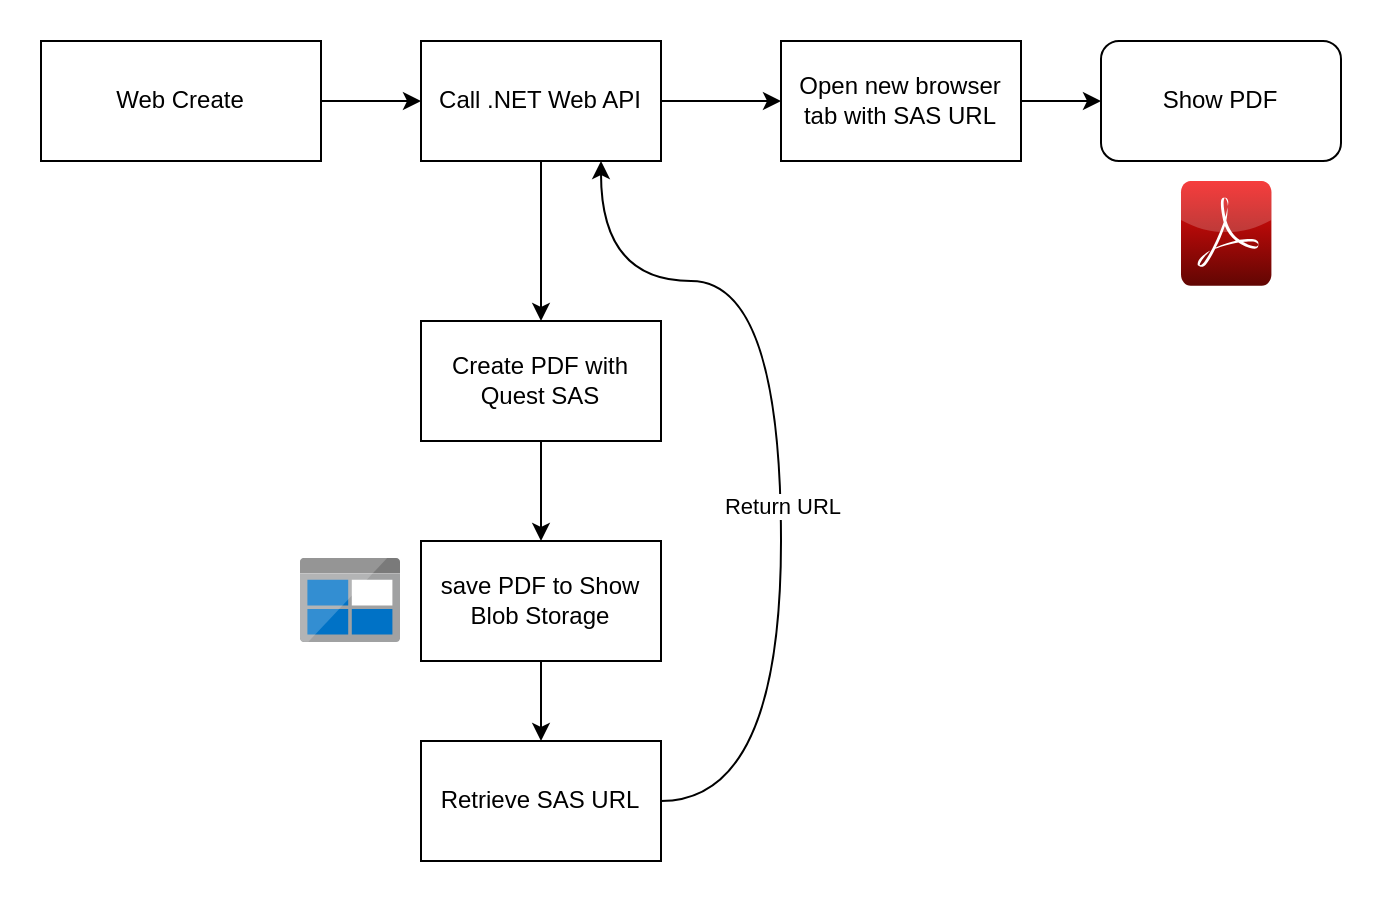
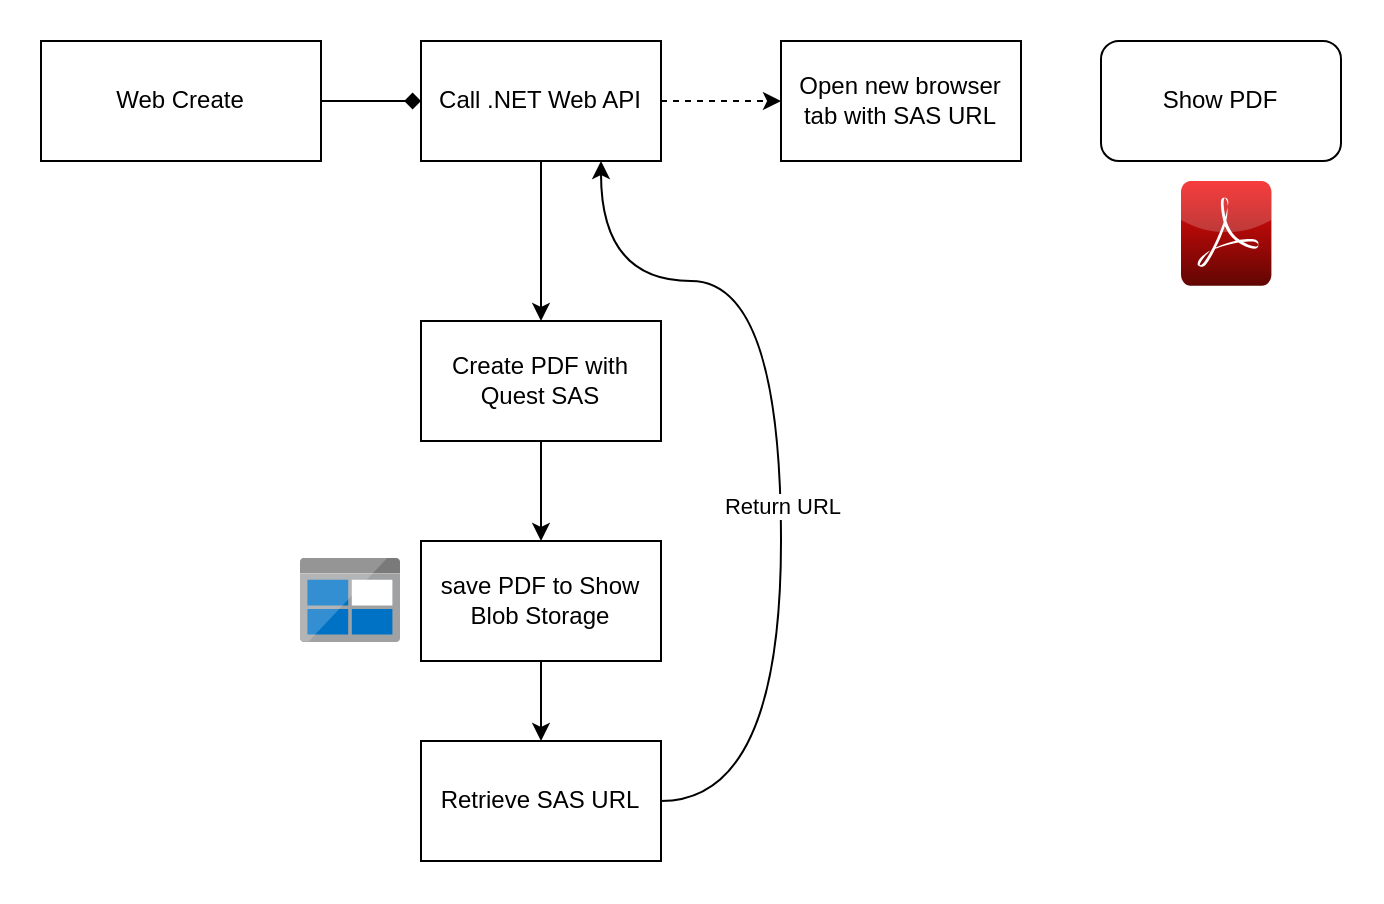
(405, 101) -> (404, 101)
(716, 101) -> (716, 101)
(1054, 101) -> none
